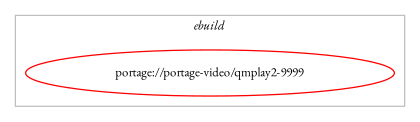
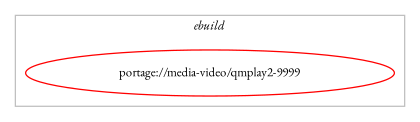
(210, 73) -> (210, 73)
